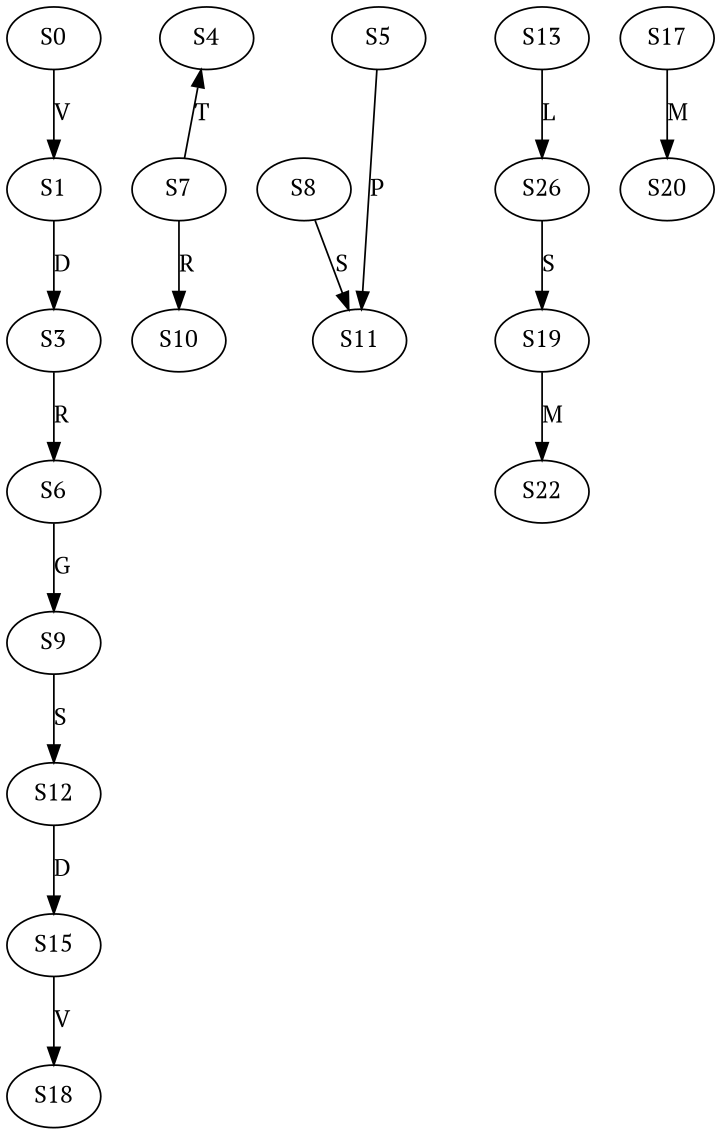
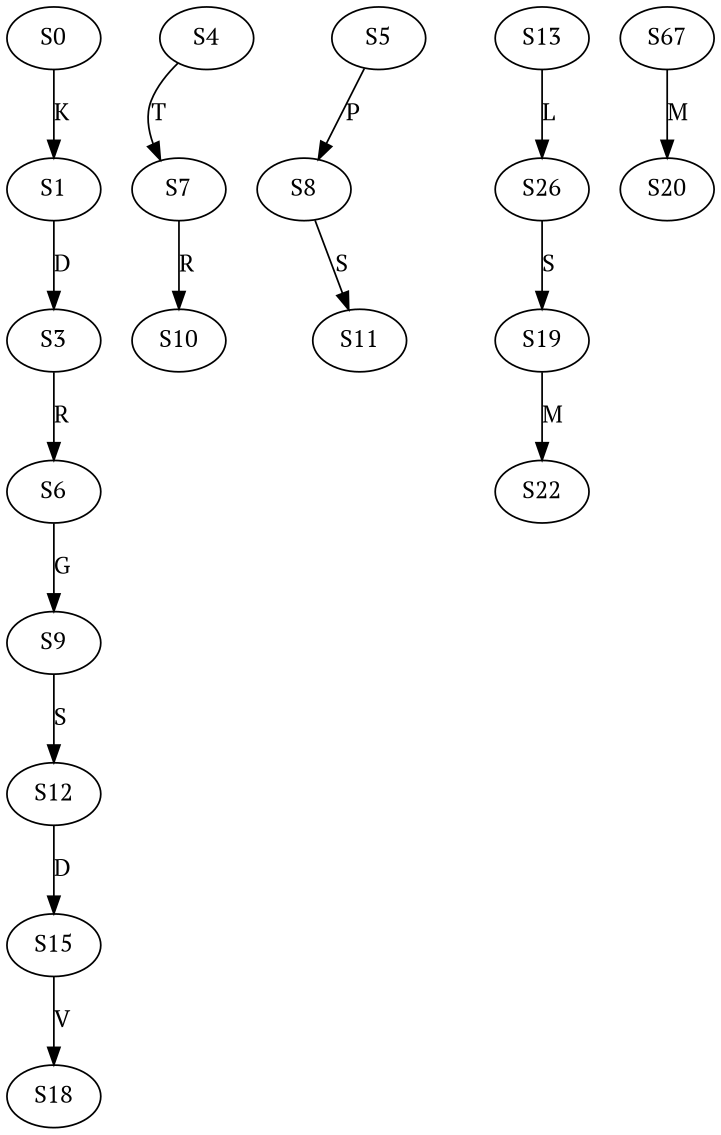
(667, 38) -> (667, 38)
(63, 114) -> (63, 114)
(191, 123) -> (152, 100)
(370, 181) -> (345, 106)
